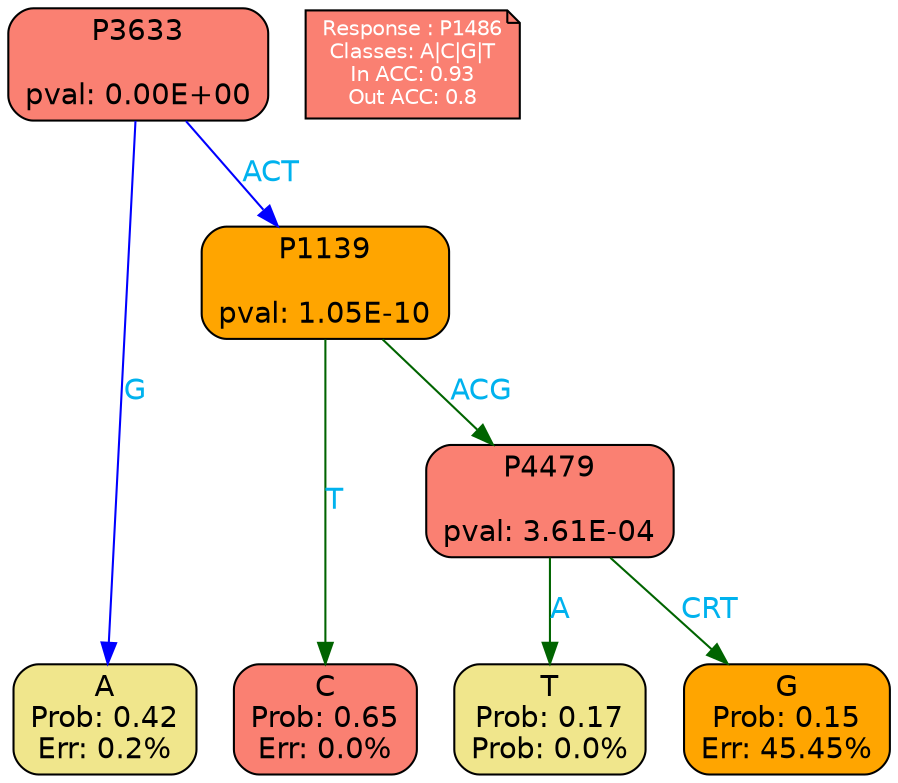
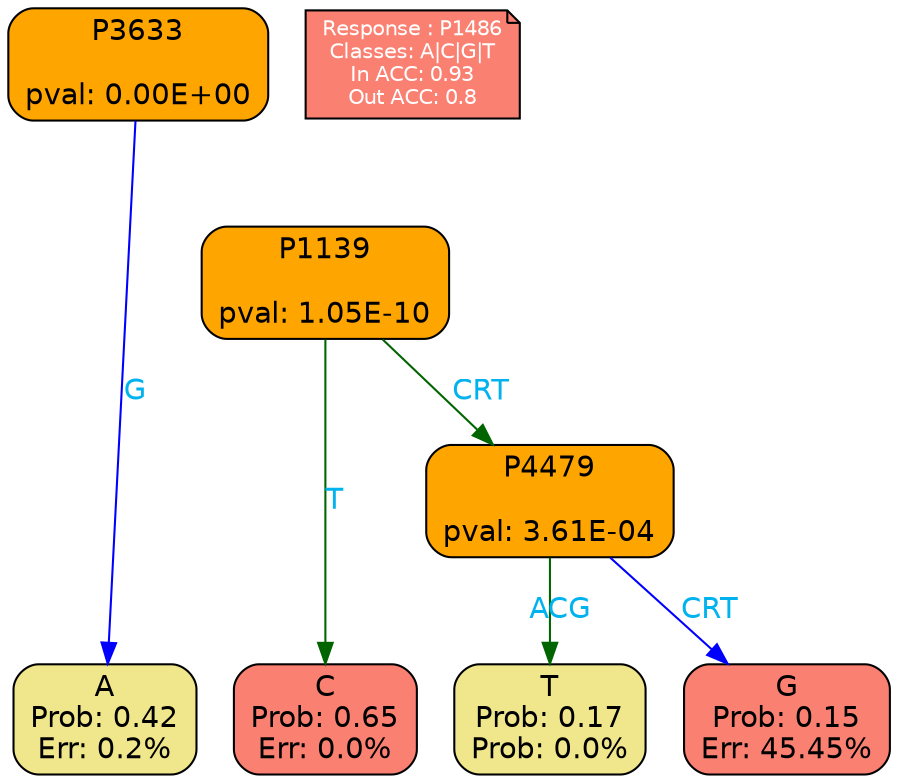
(138, 64) -> (138, 64)
(225, 165) -> none
(481, 392) -> (481, 392)
(550, 501) -> (550, 501)
(661, 604) -> (661, 604)
(560, 610) -> (560, 610)
(787, 719) -> (787, 719)
